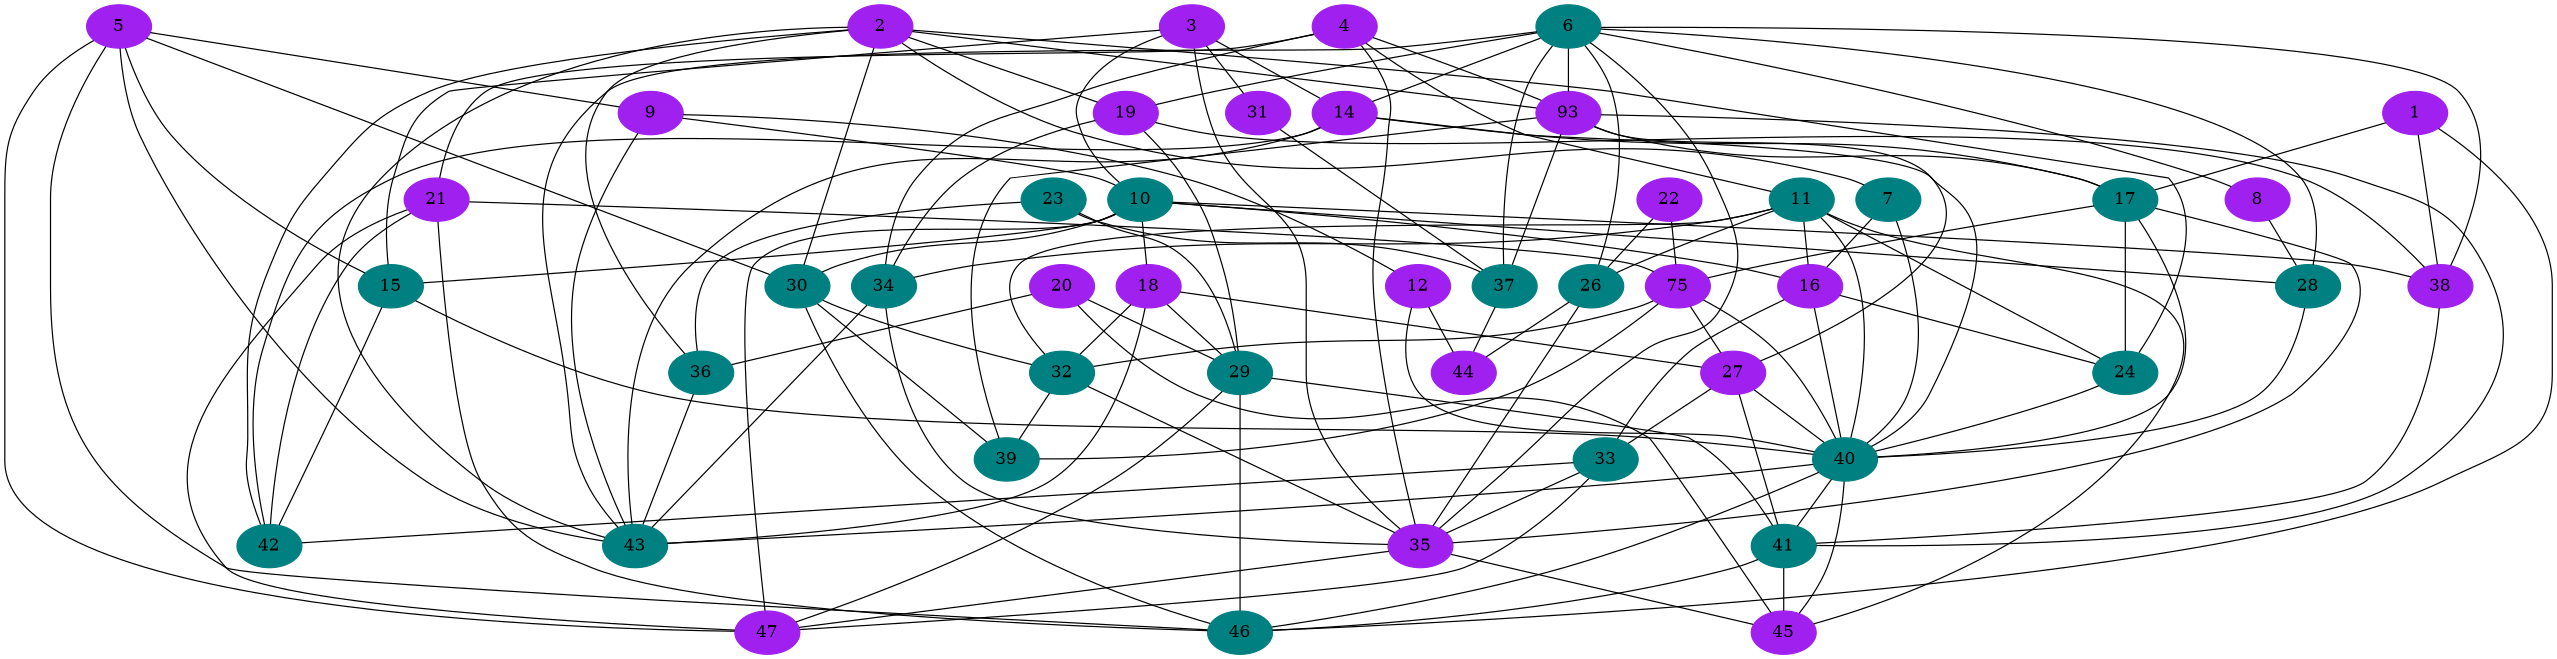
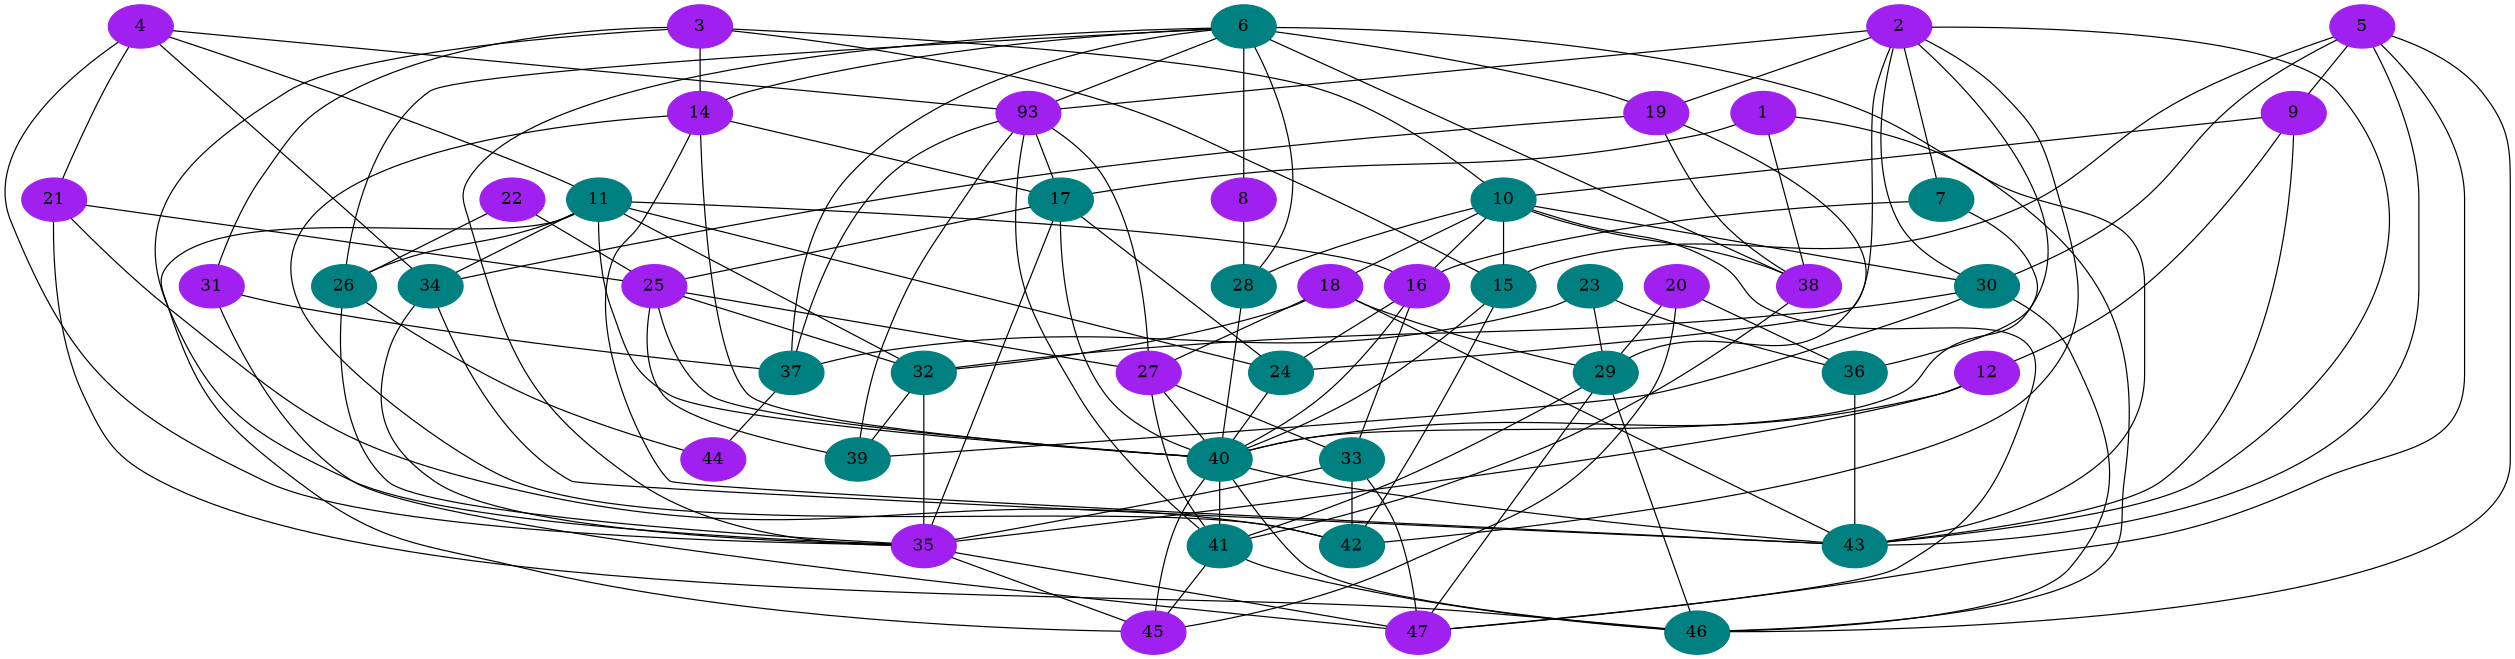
(1678, 286) -> (654, 286)
(1436, 321) -> (1511, 470)
(251, 580) -> (756, 559)
